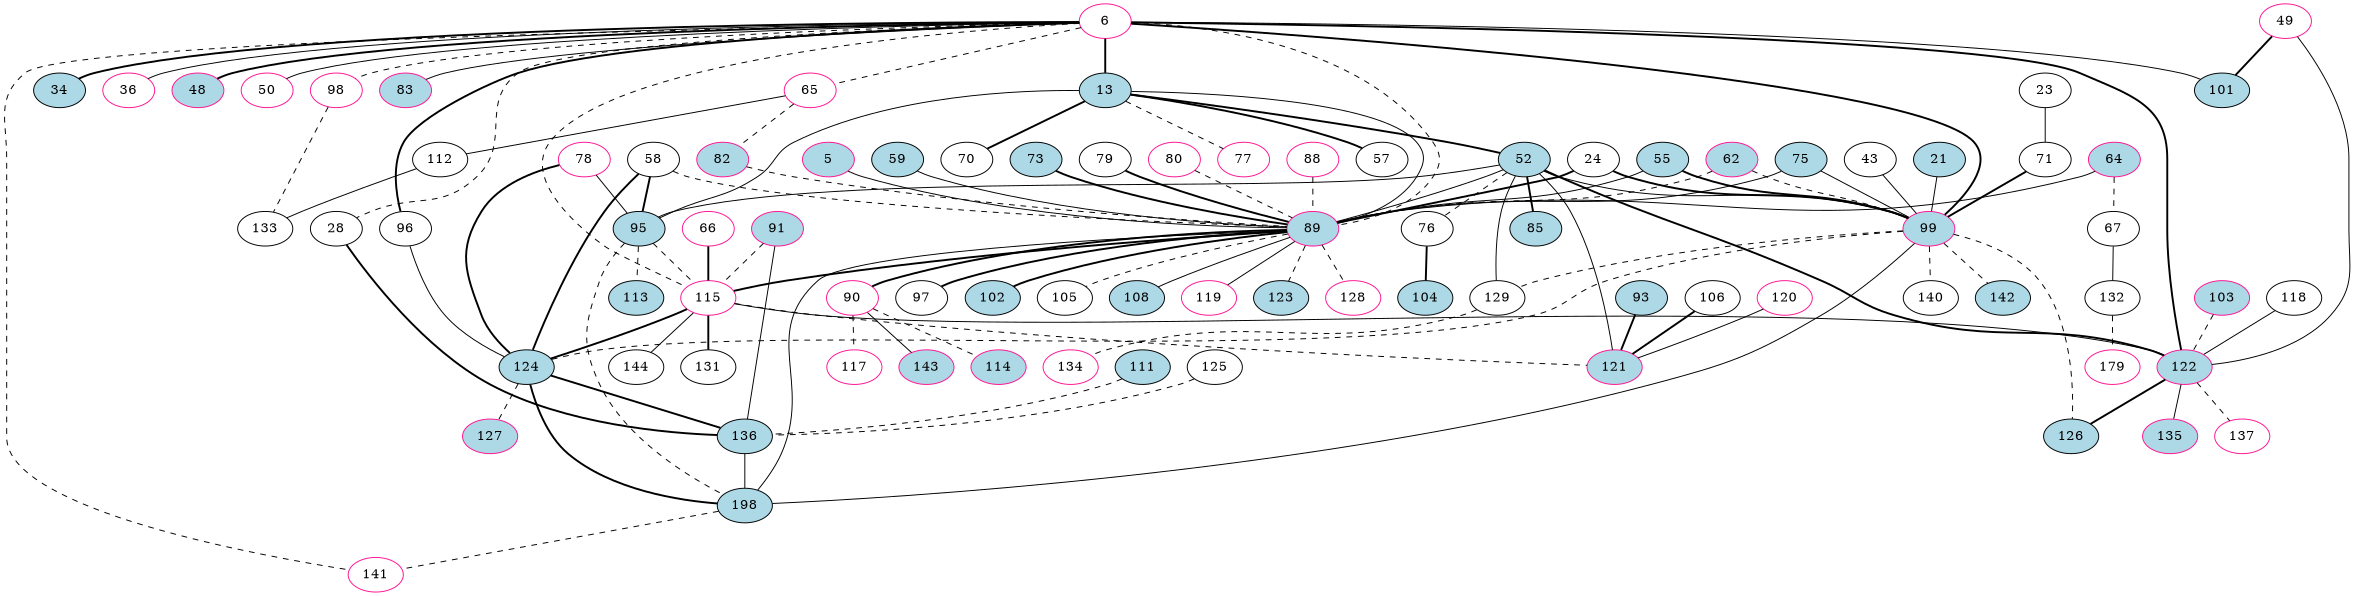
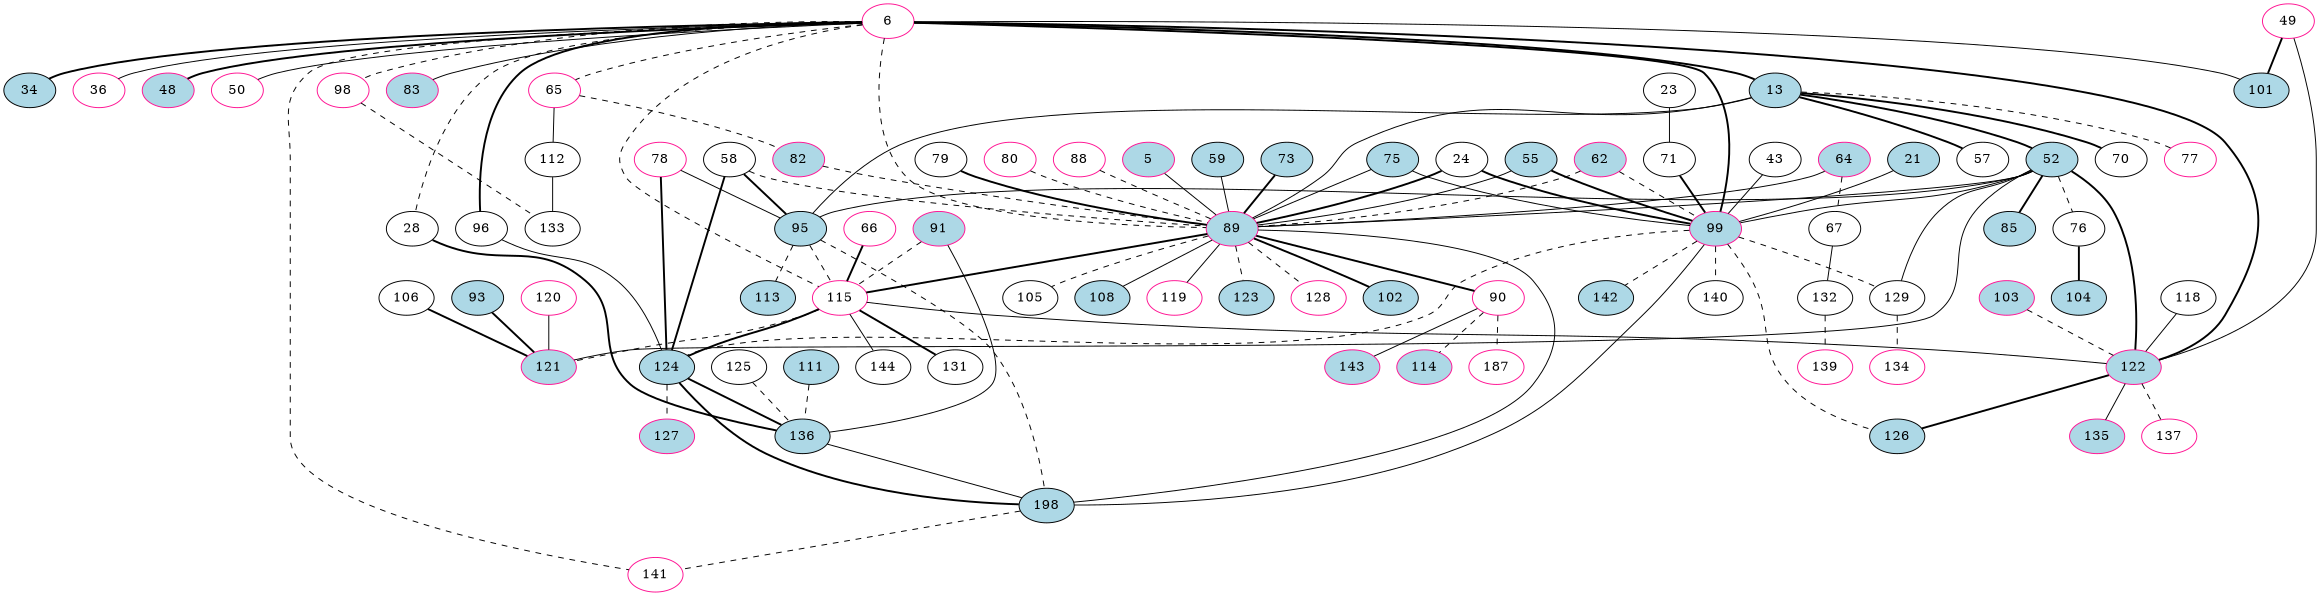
(922, 298) -> none
(854, 367) -> (1496, 367)
(2113, 367) -> (1825, 367)
